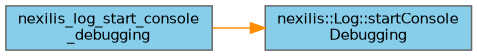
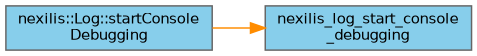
(231, 28) -> (231, 28)
